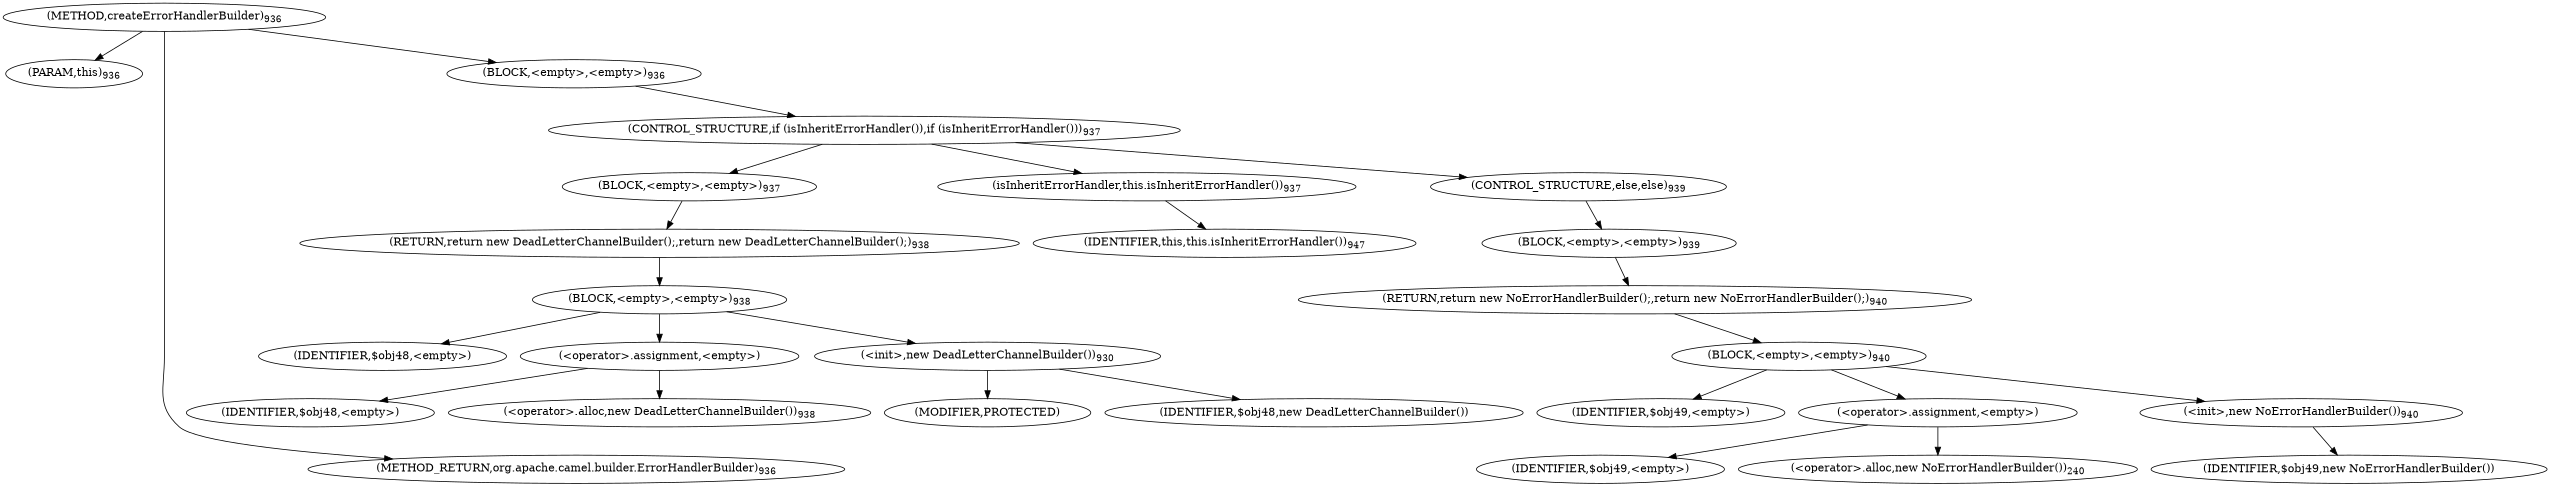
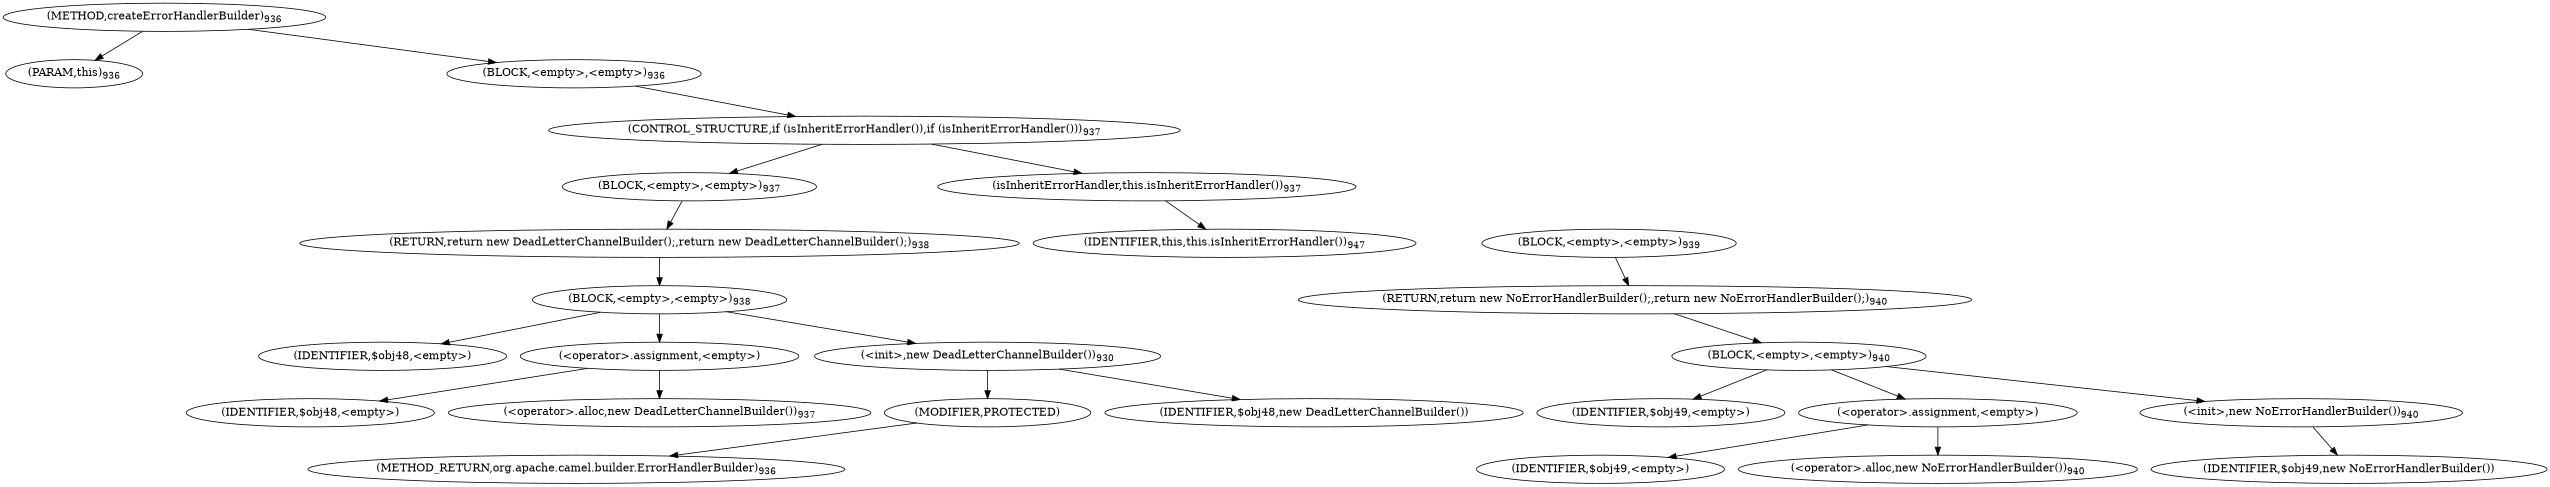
(1578, 187) -> none
(164, 336) -> (797, 439)
(807, 412) -> (807, 412)
(2076, 468) -> (2076, 468)
